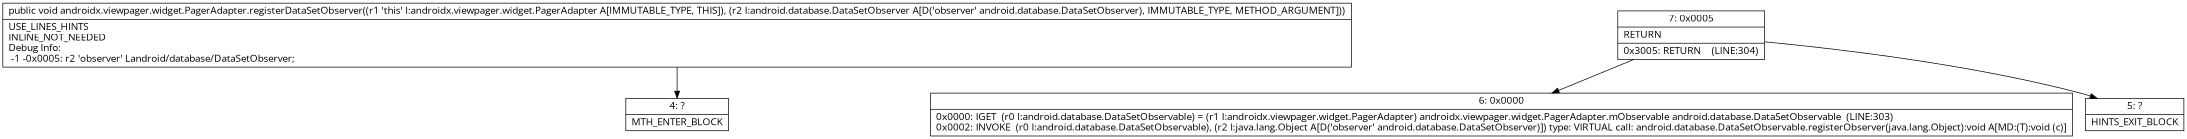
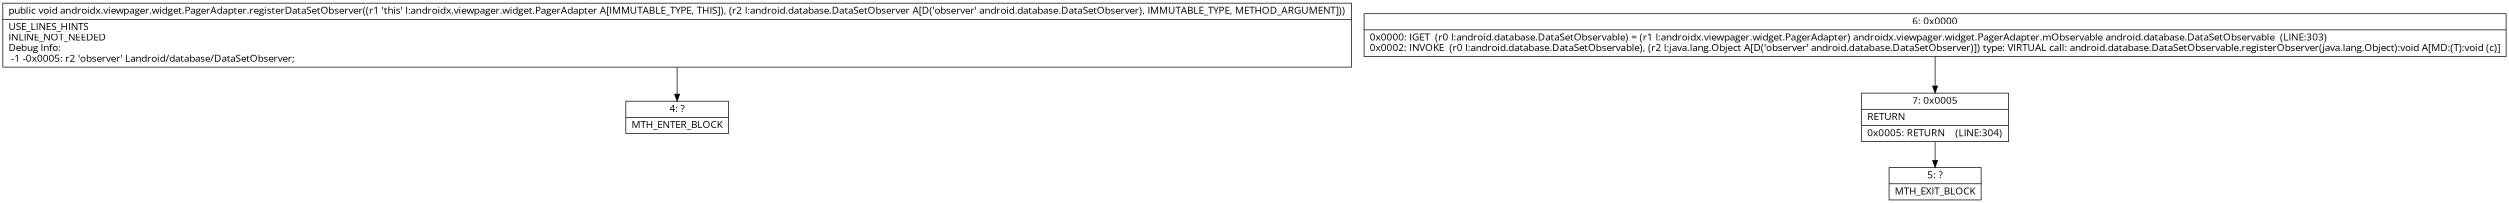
(1691, 51) -> (1935, 133)
(1596, 75) -> (1935, 71)
(2135, 122) -> (1935, 192)
